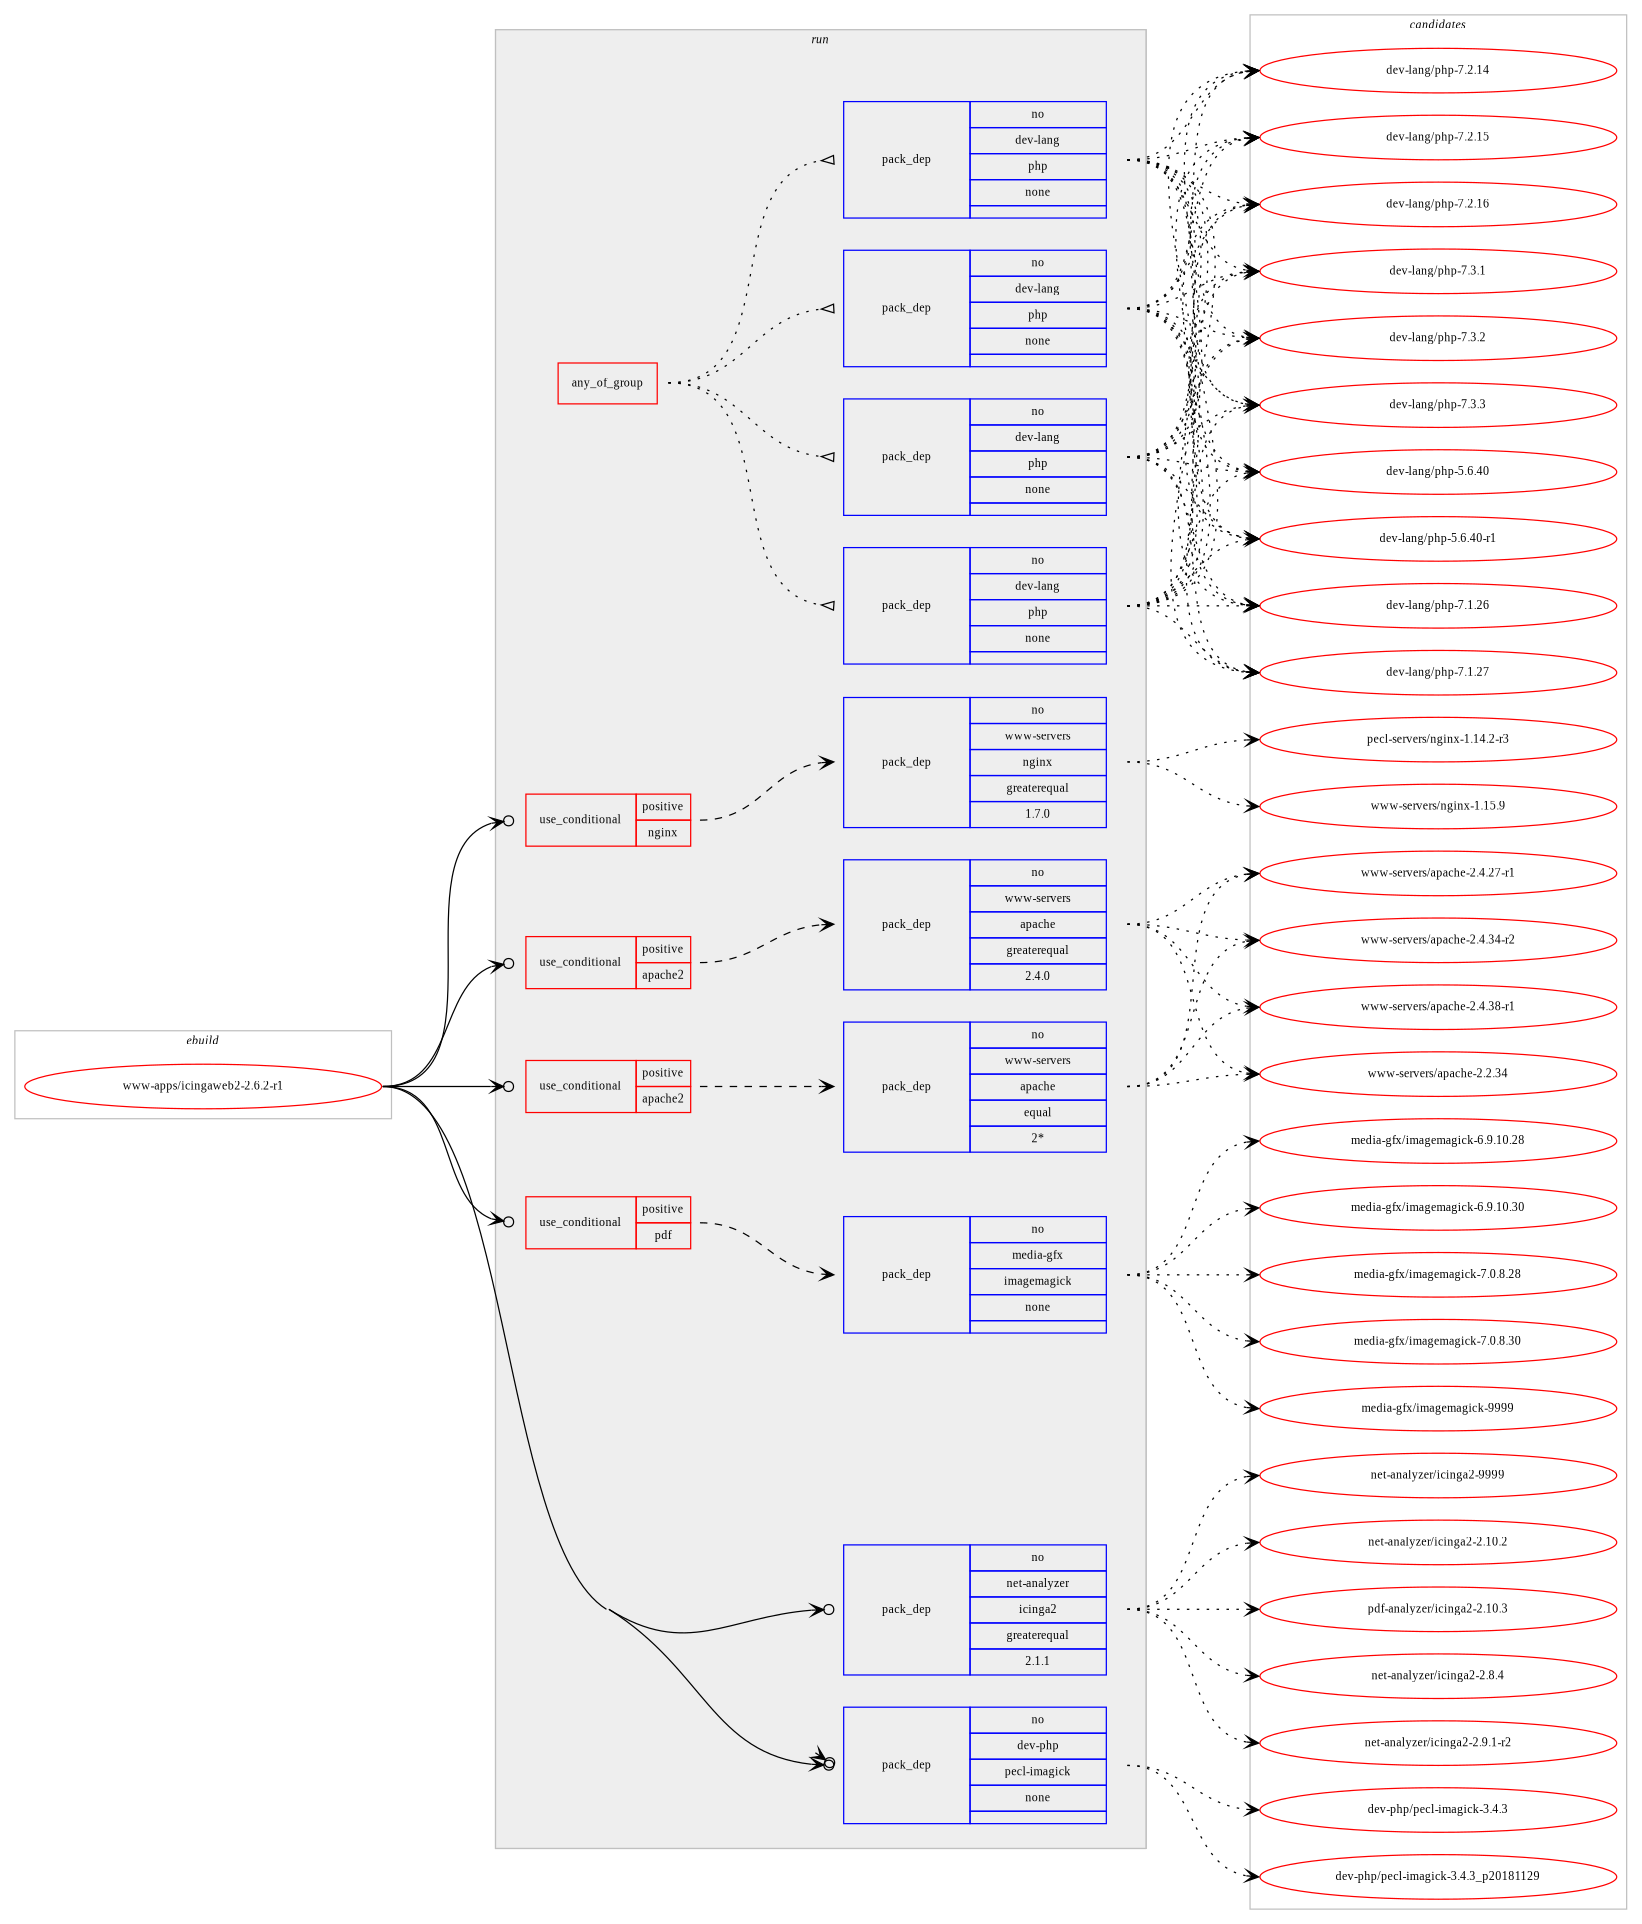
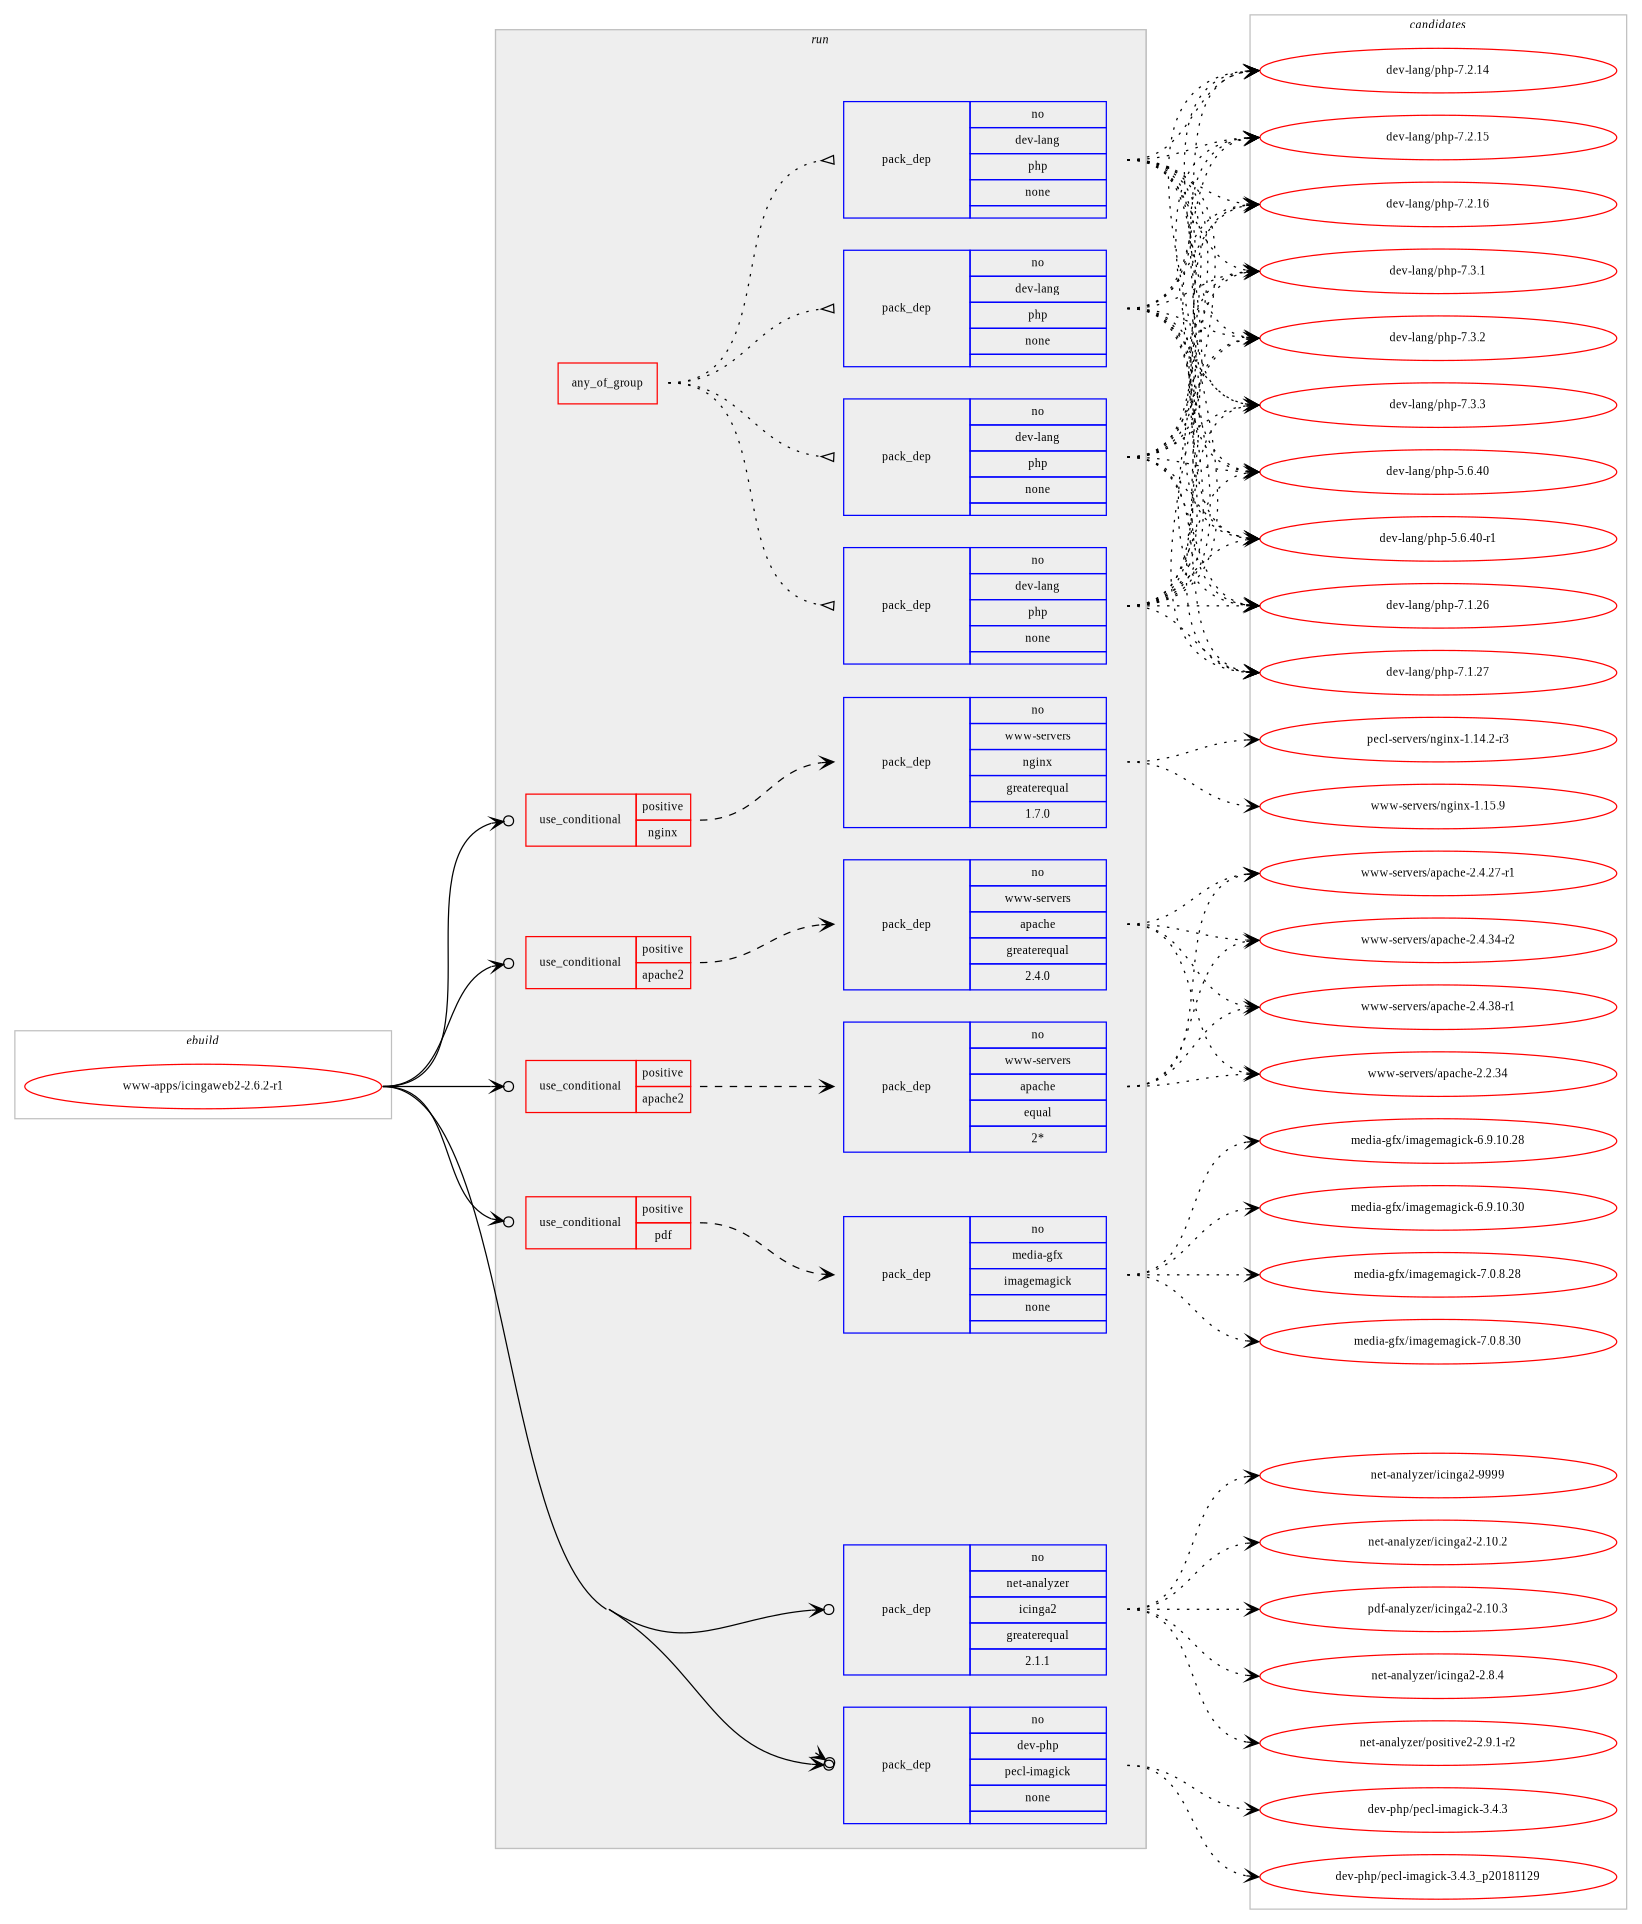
(1438, 1409) -> none
(1438, 1743) -> (1438, 1743)
